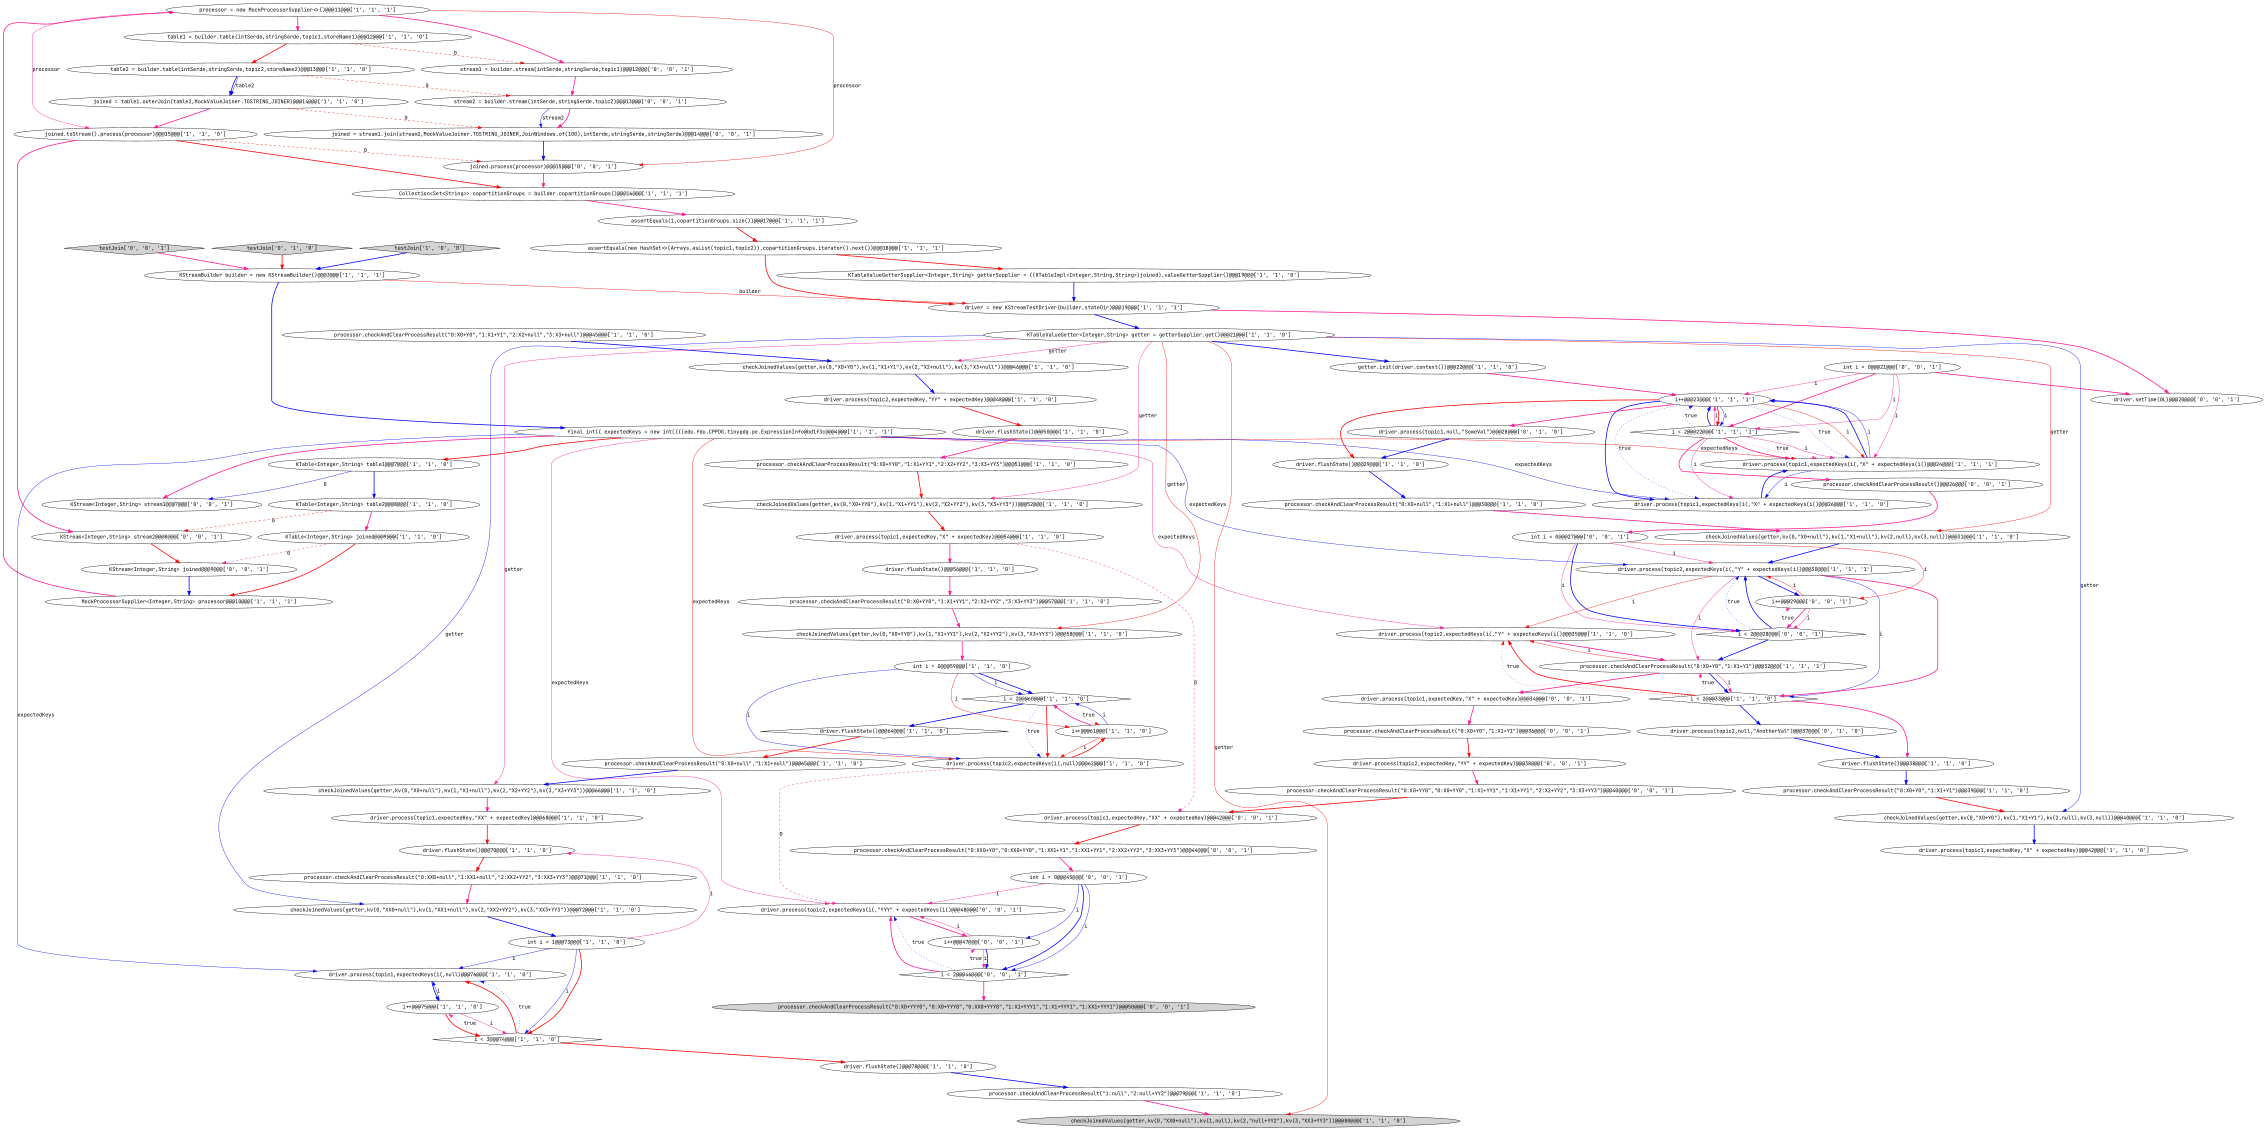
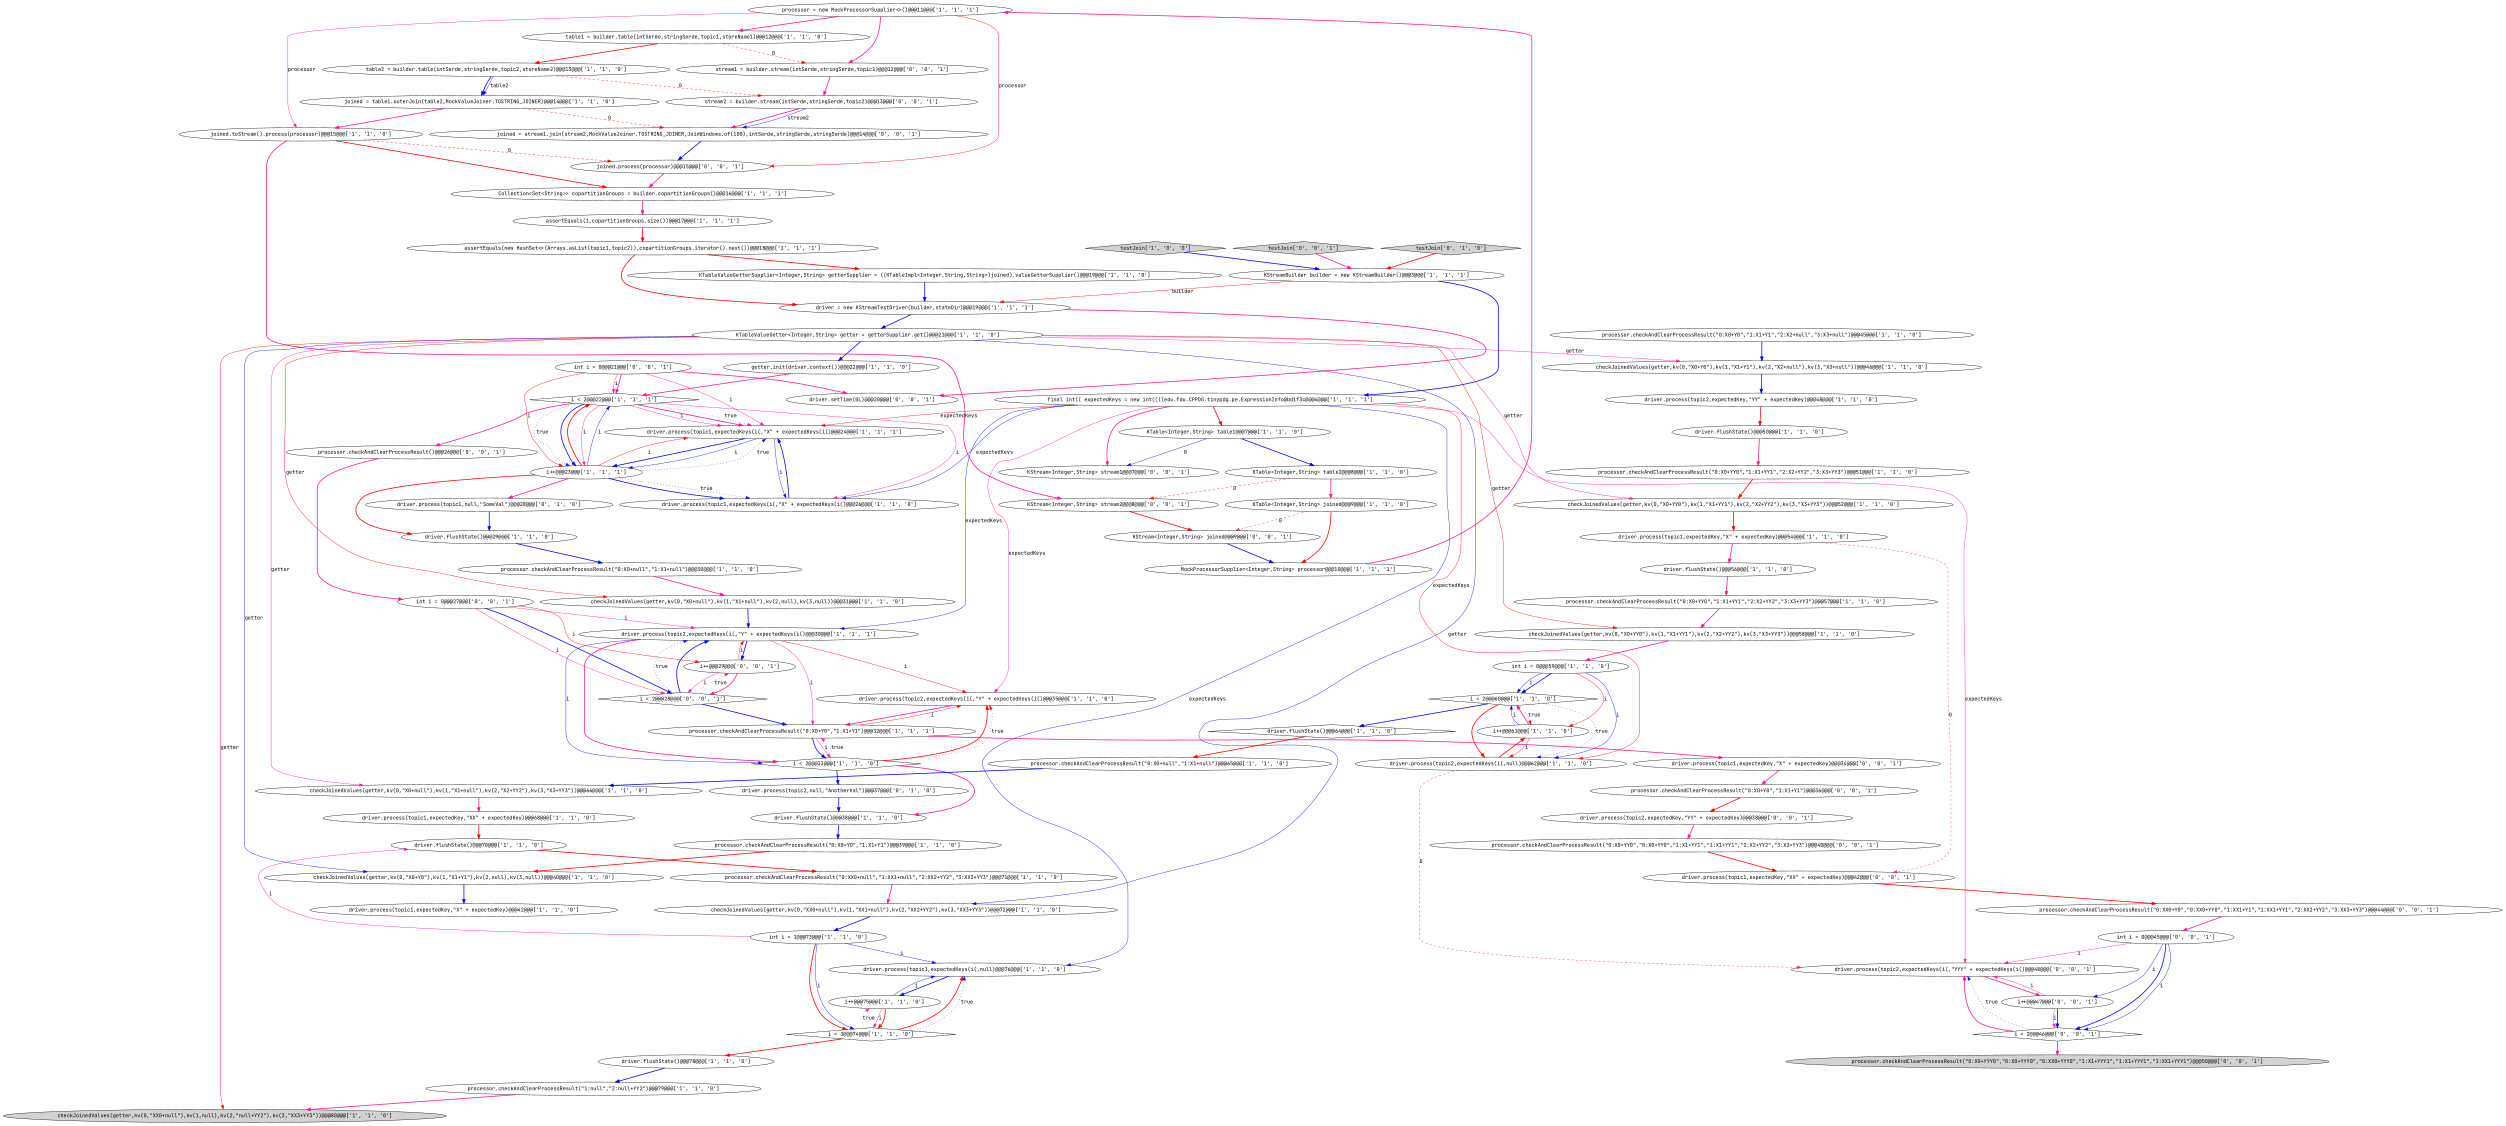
(1805, 383) -> (526, 404)
(1579, 384) -> (719, 384)
(969, 961) -> none
